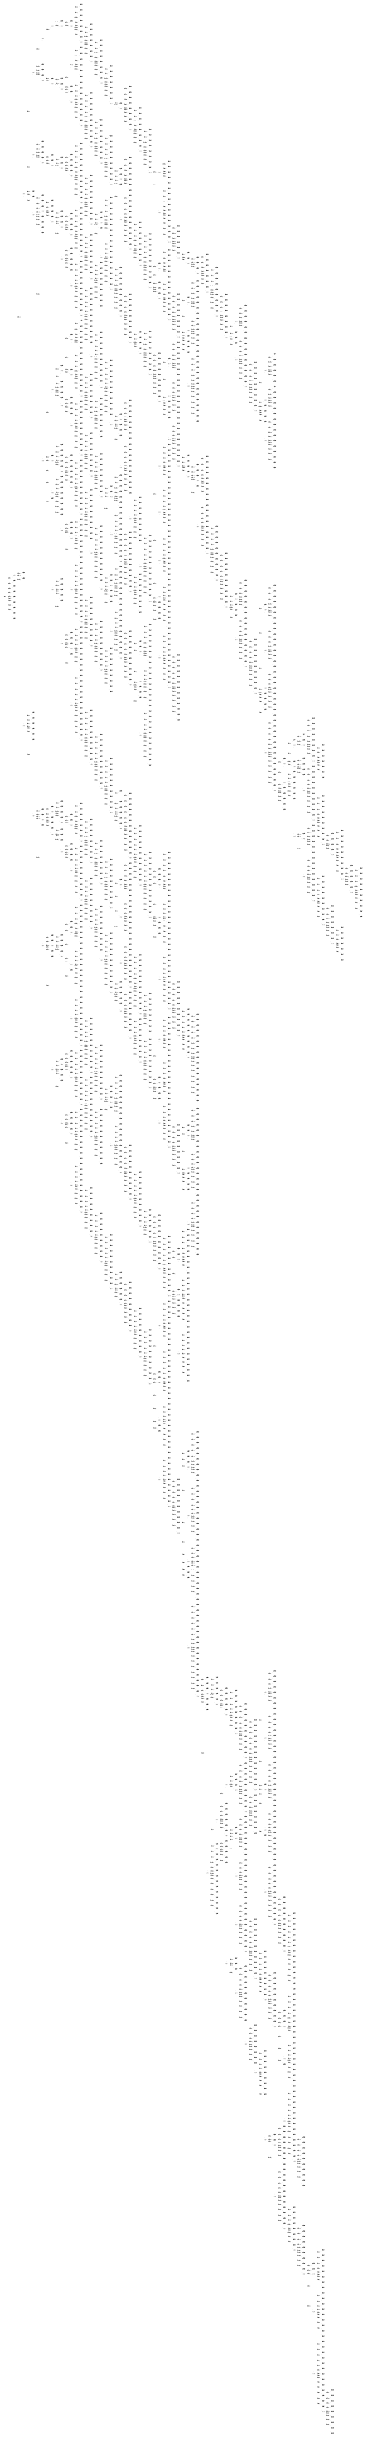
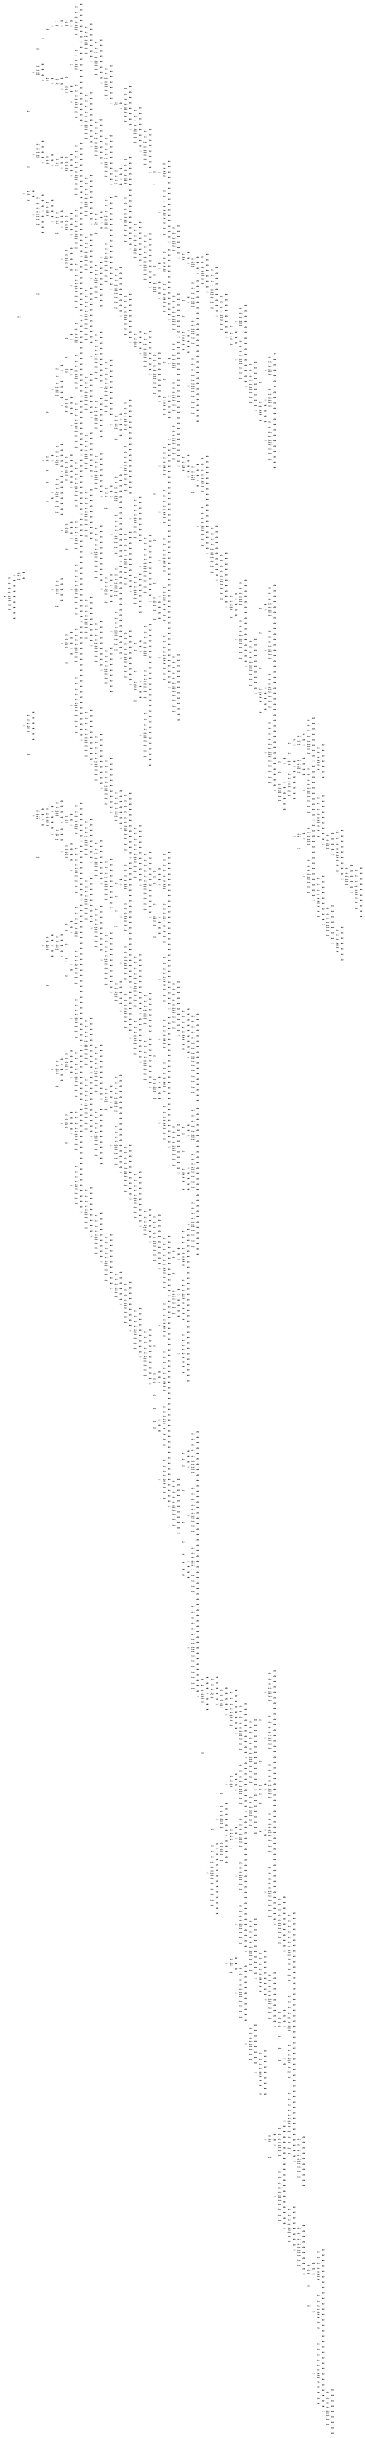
none -> (121, 796)
